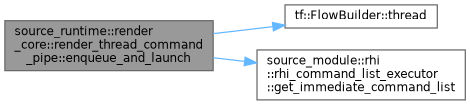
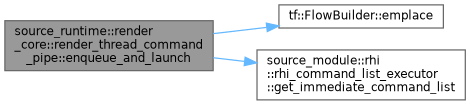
(361, 16) -> (361, 16)
